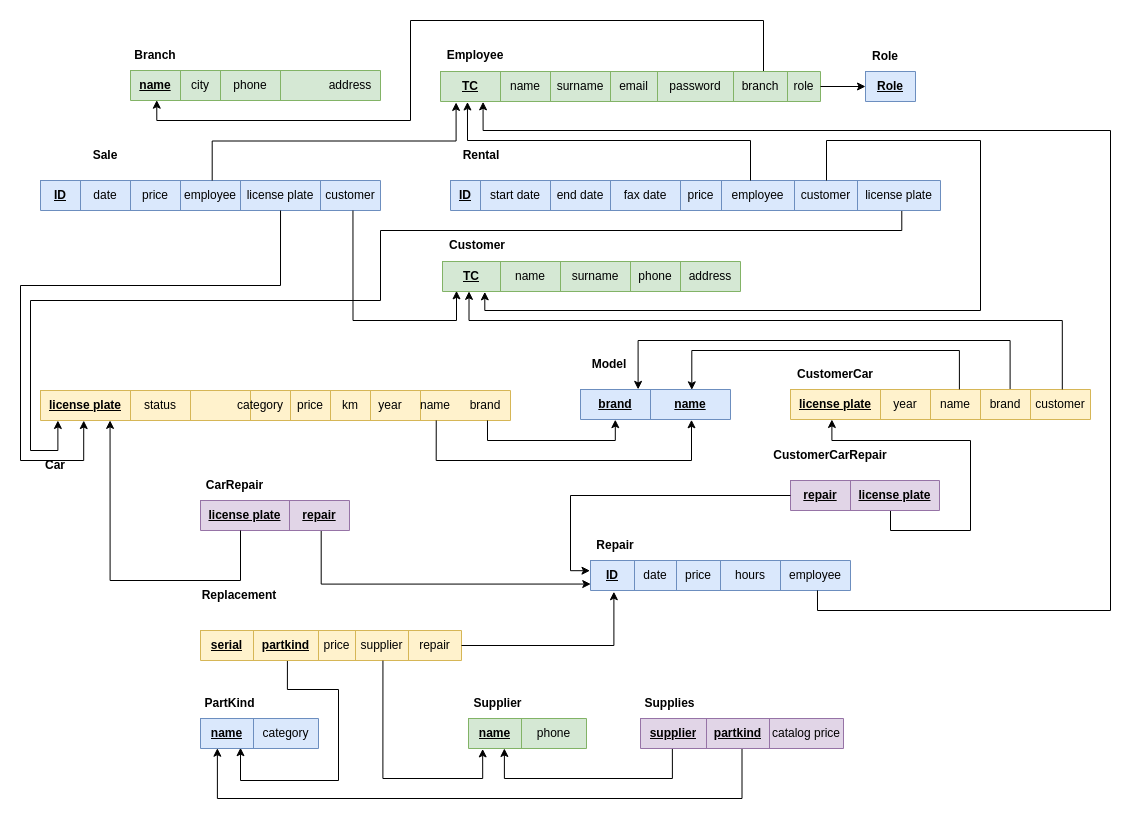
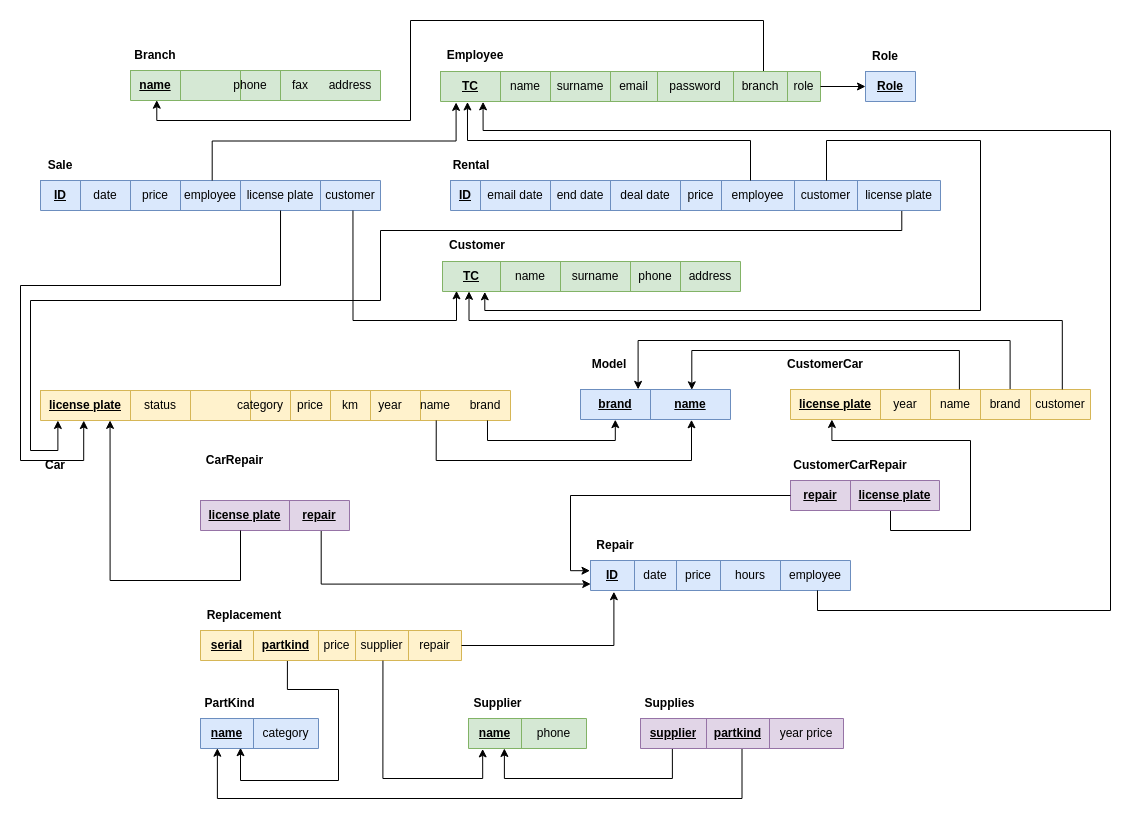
(201, 86) -> none
none -> (301, 86)
(106, 156) -> (61, 166)
(482, 156) -> (472, 166)
(516, 196) -> (516, 196)
(646, 196) -> (646, 196)
(836, 375) -> (826, 365)
(831, 456) -> (851, 466)
(235, 486) -> (235, 461)
(240, 596) -> (245, 616)
(807, 734) -> (807, 734)
